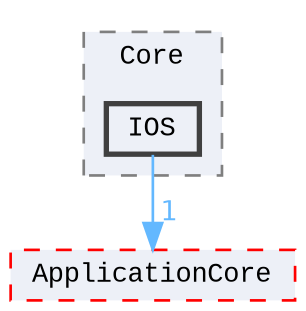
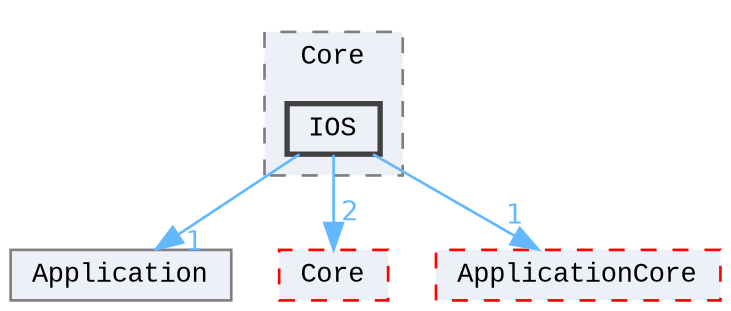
none -> (121, 275)
none -> (334, 275)
